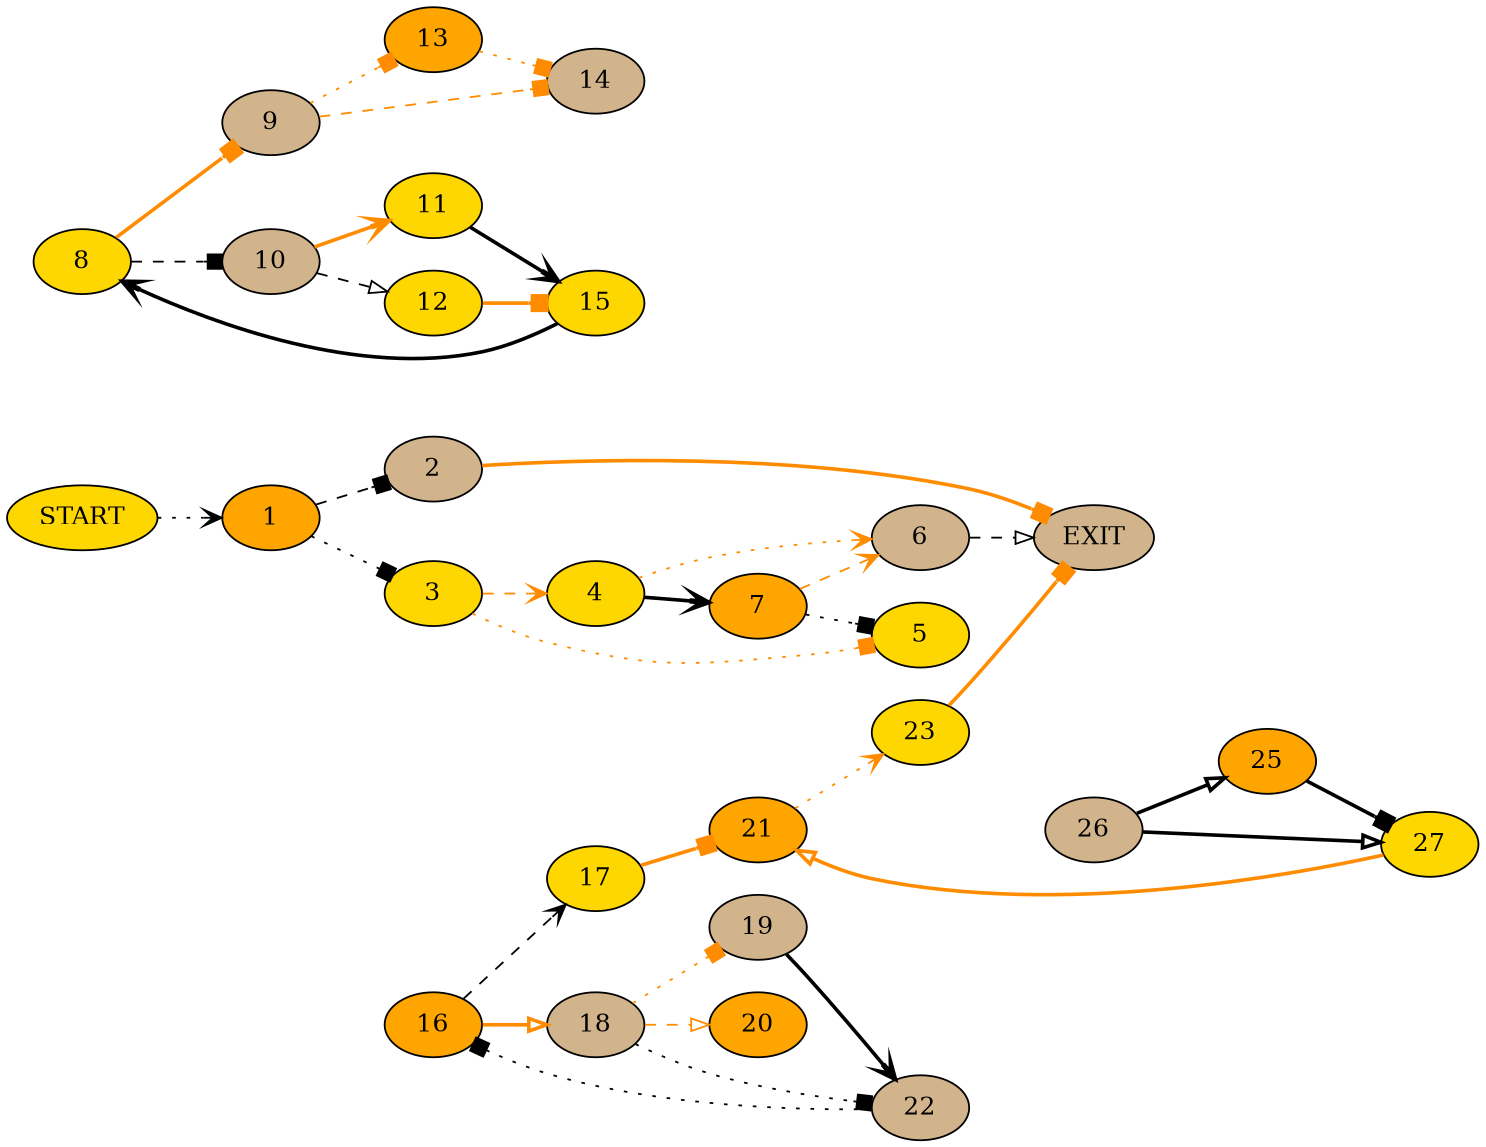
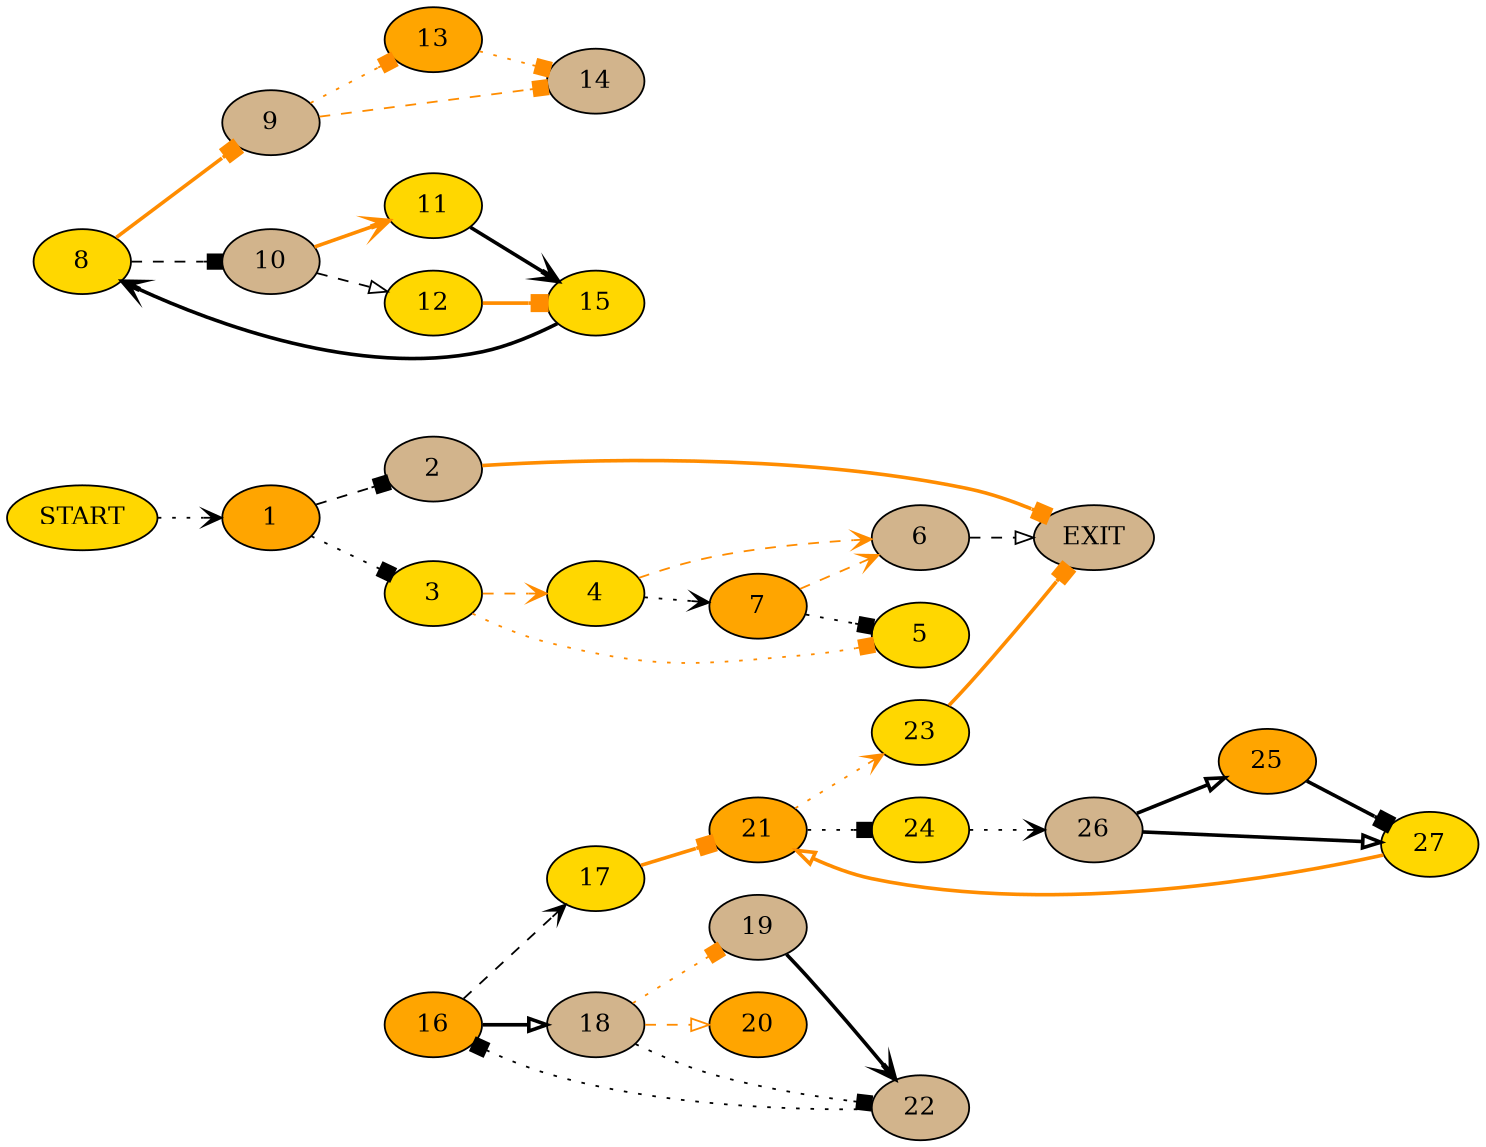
(745, 551) -> (745, 551)
(668, 599) -> (668, 599)
none -> (920, 830)
(506, 1025) -> (506, 1025)
